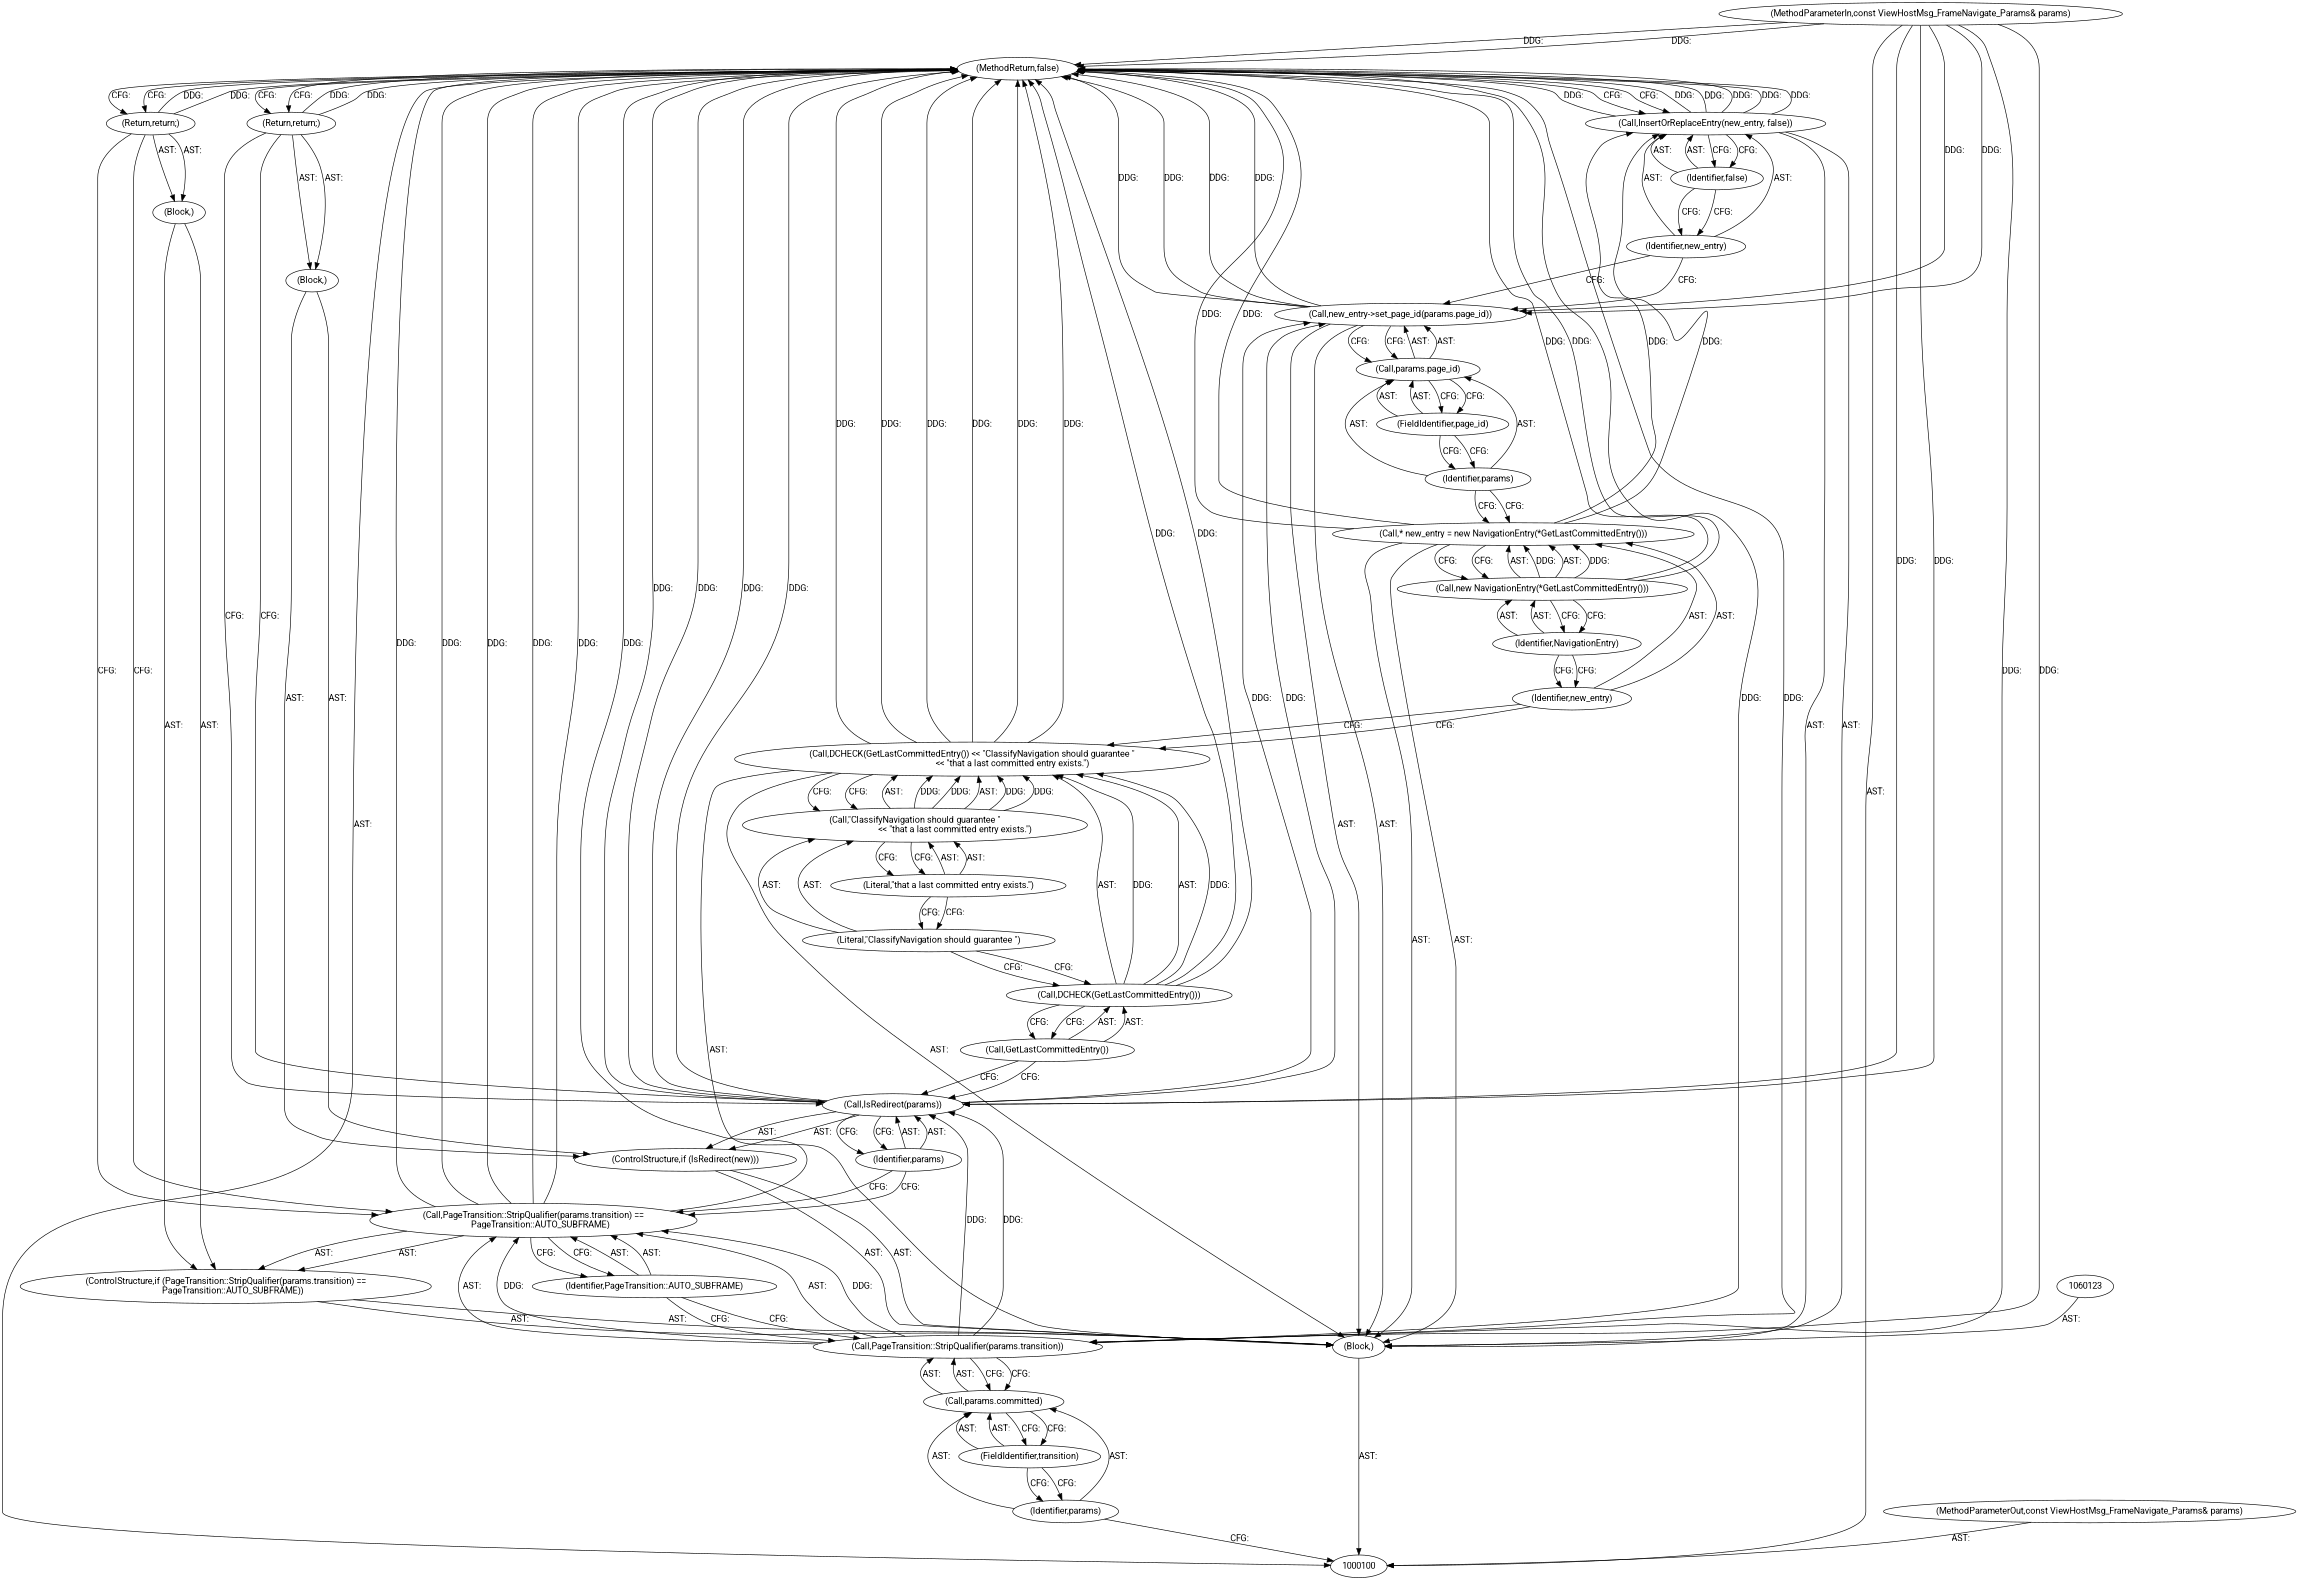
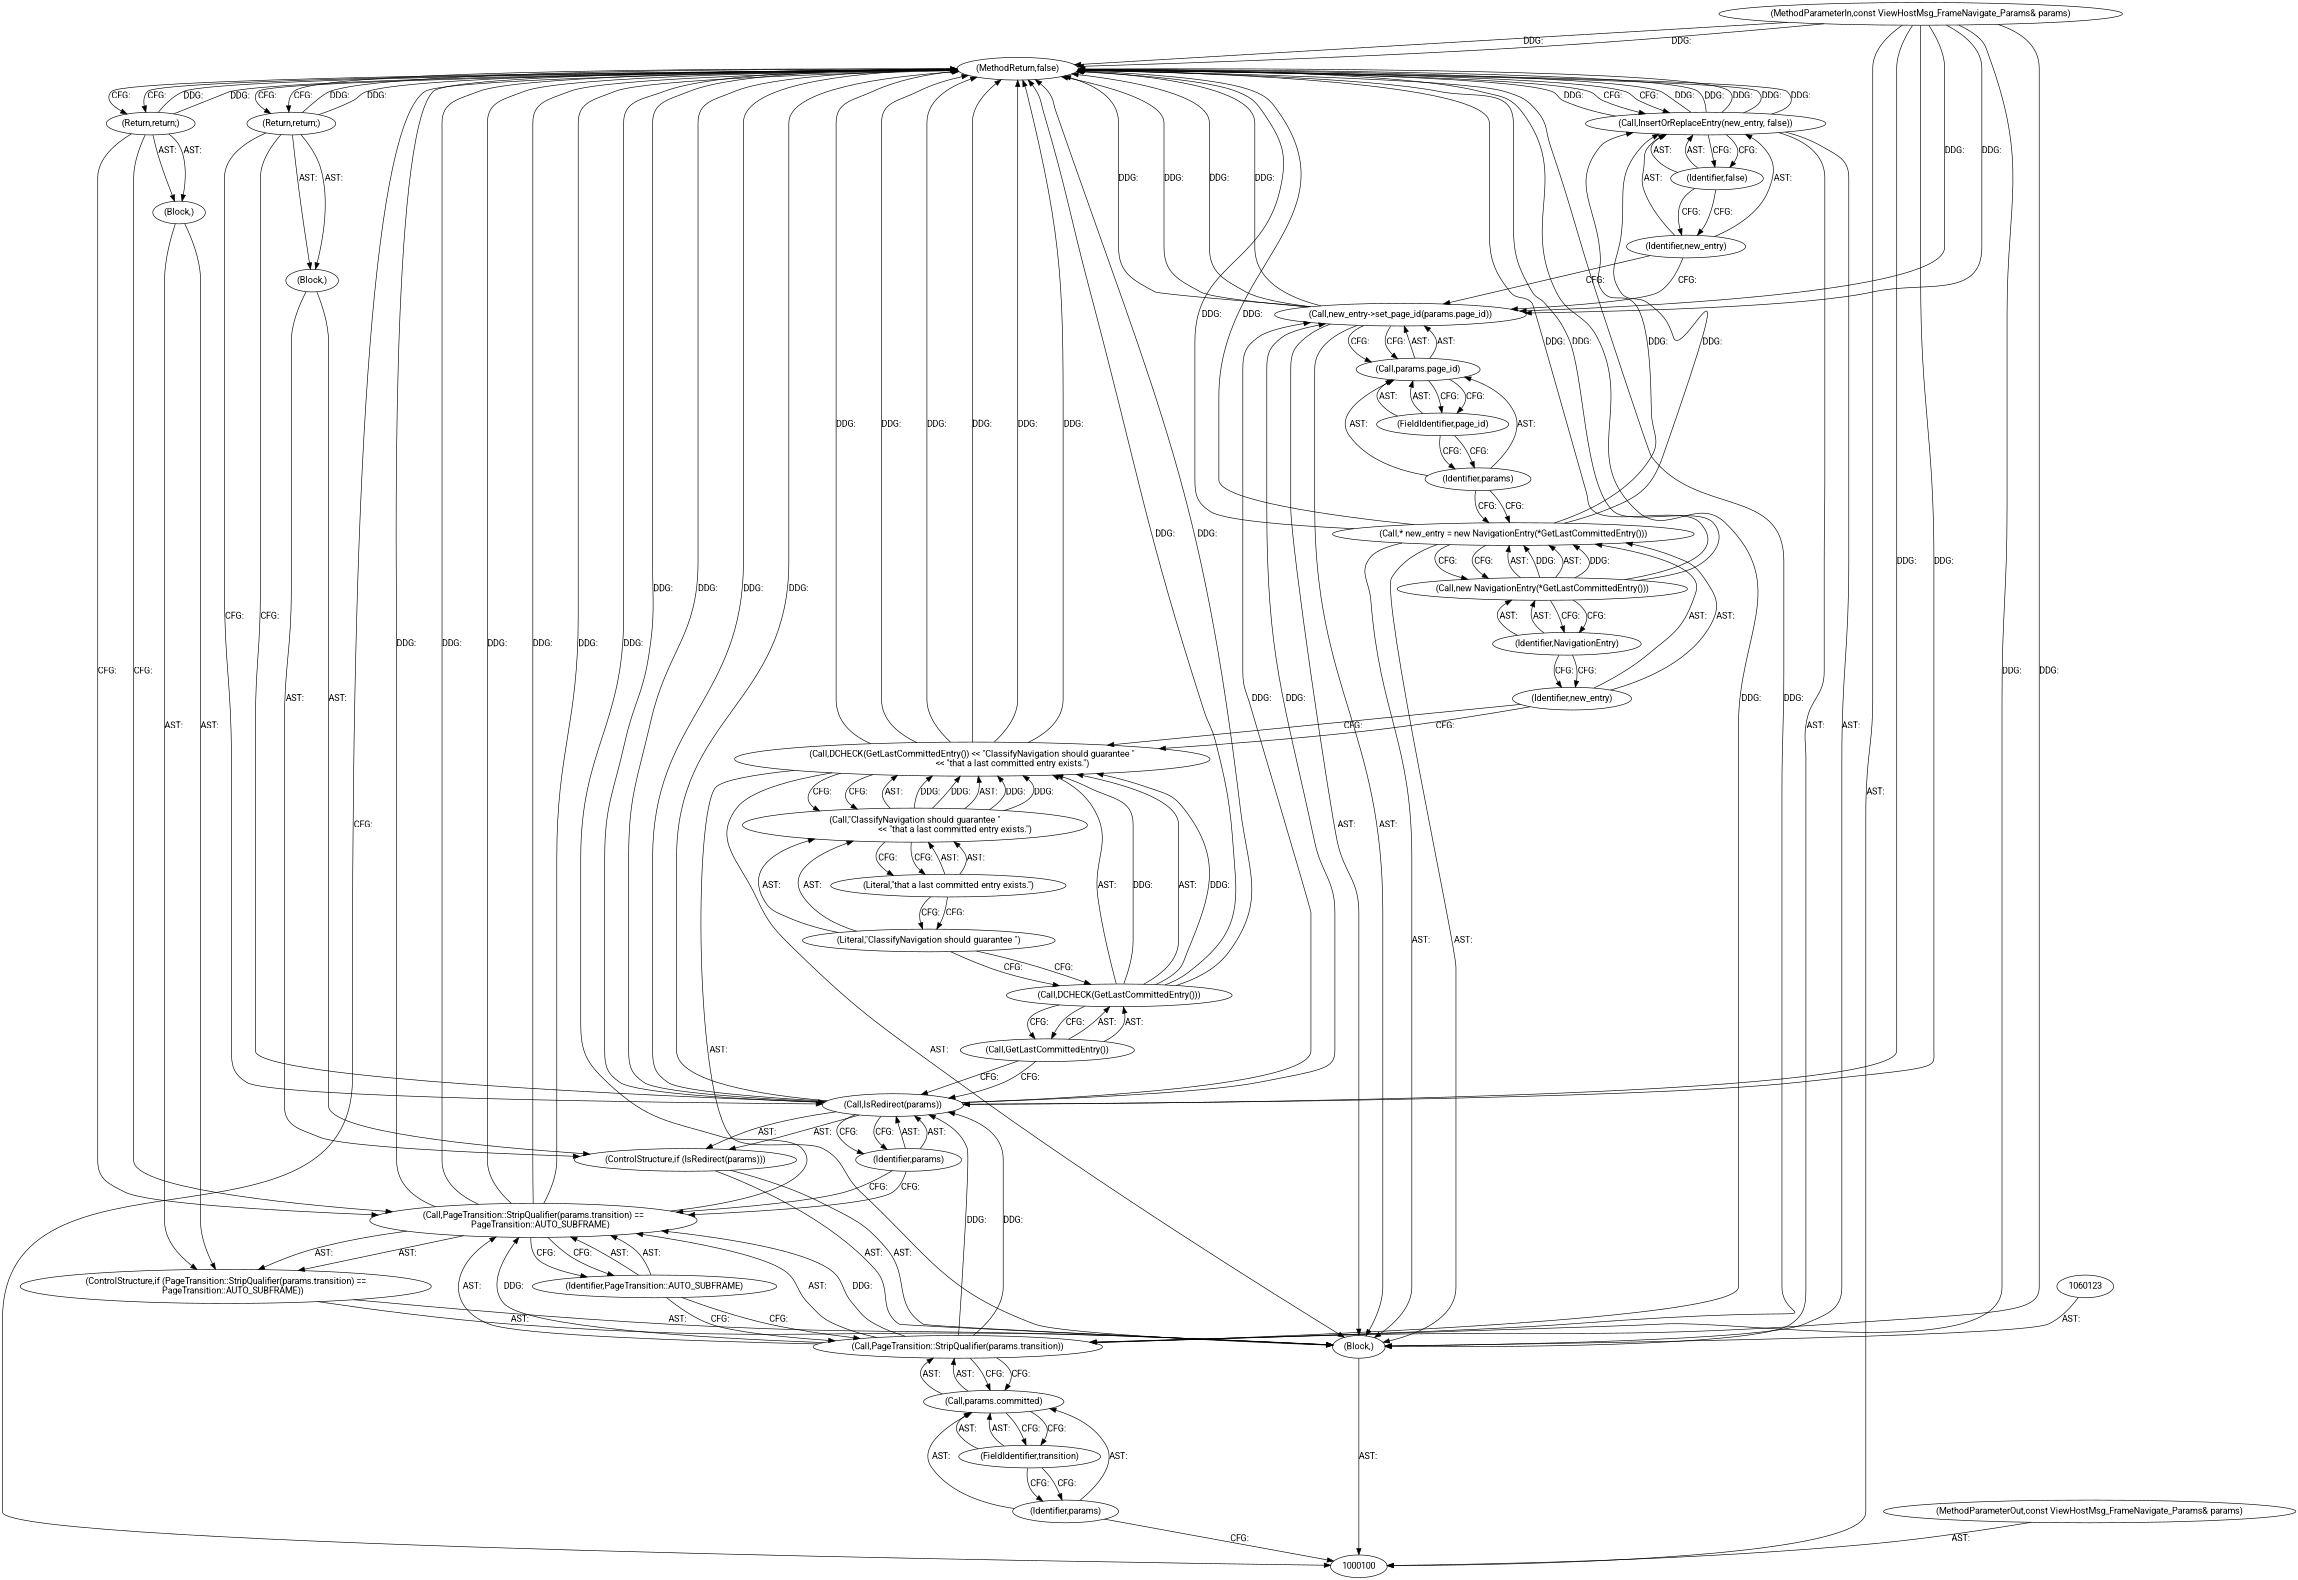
(364, 825) -> (364, 825)
(685, 1160) -> (685, 1160)
